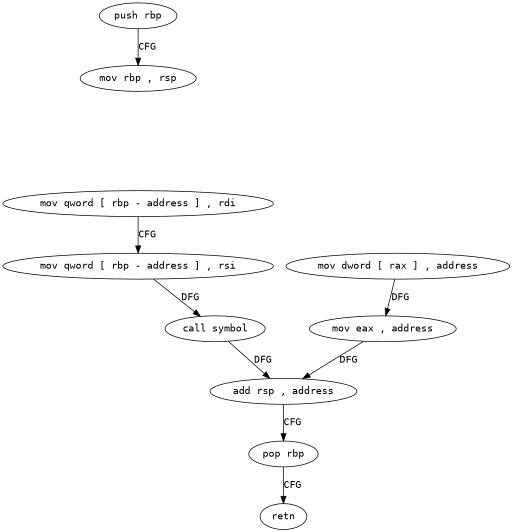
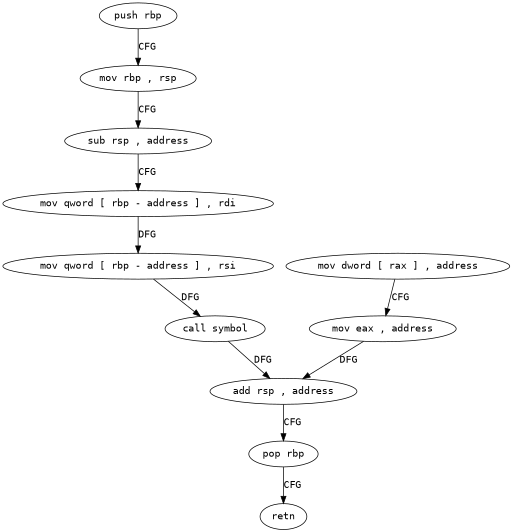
none -> (138, 141)
(147, 235) -> (147, 235)
(400, 297) -> (400, 297)
